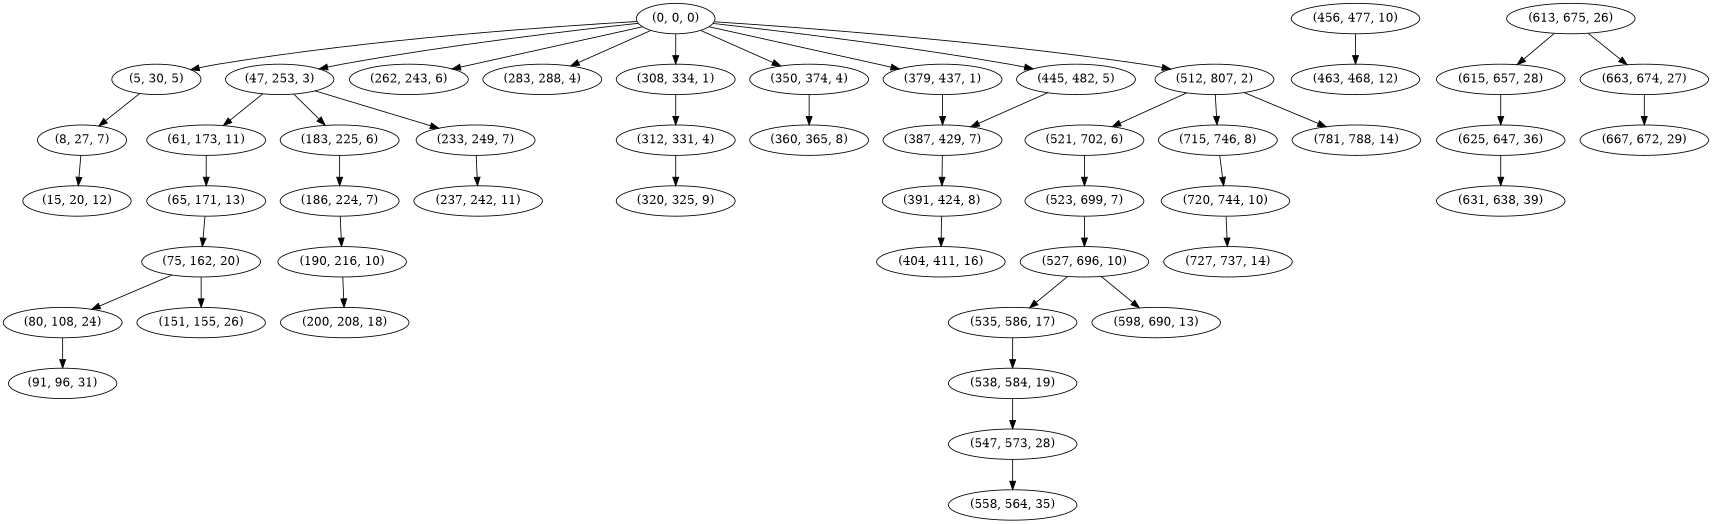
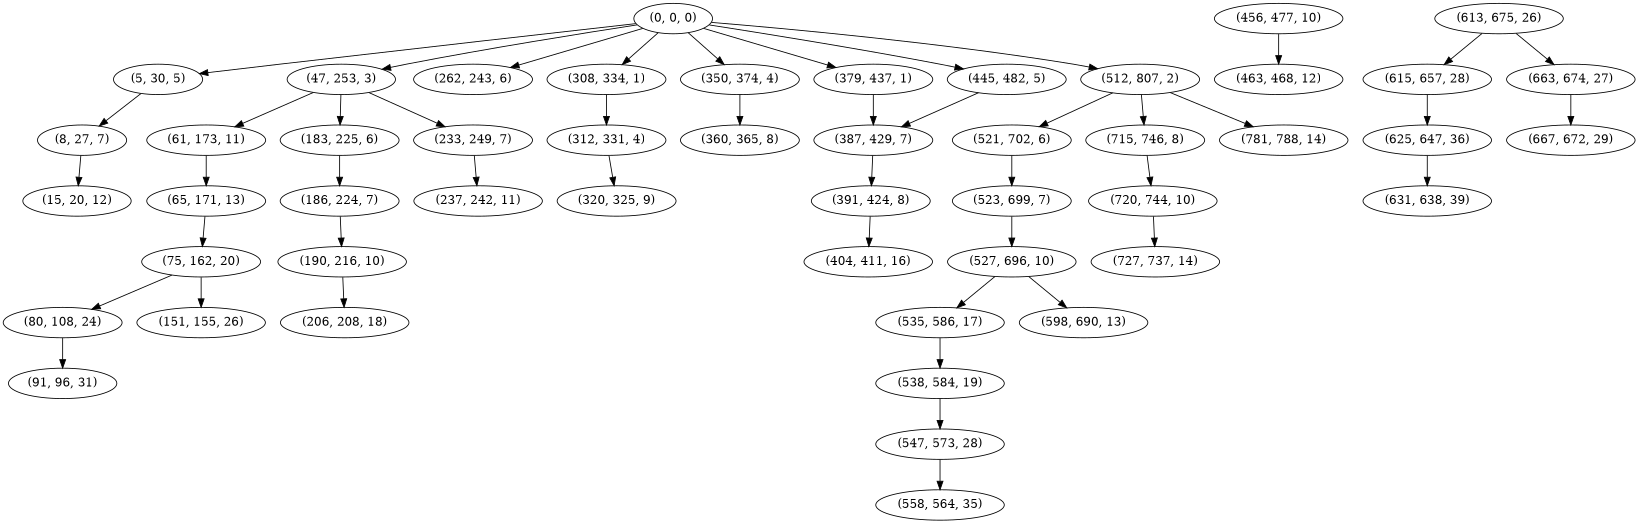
(542, 79) -> none
(345, 323) -> (345, 323)
